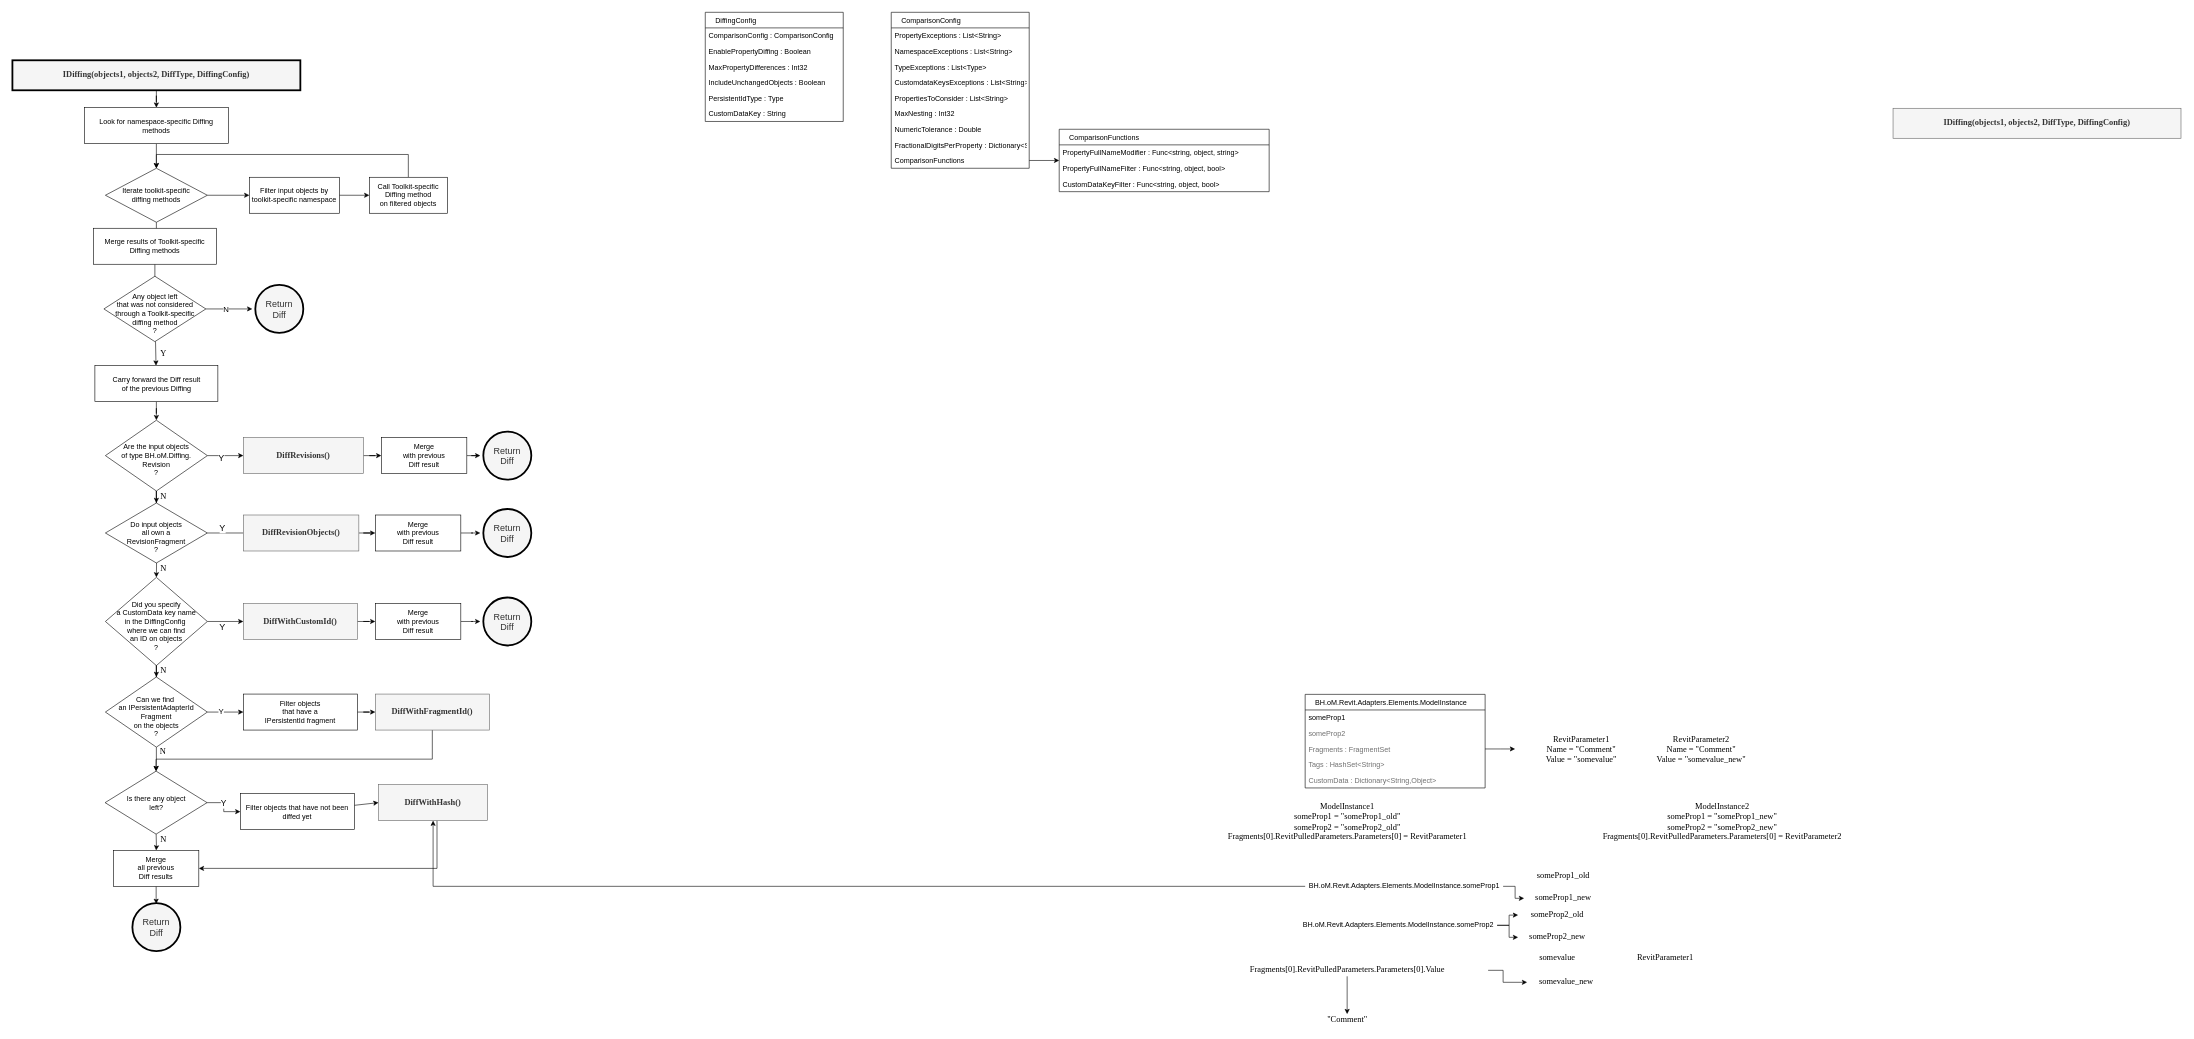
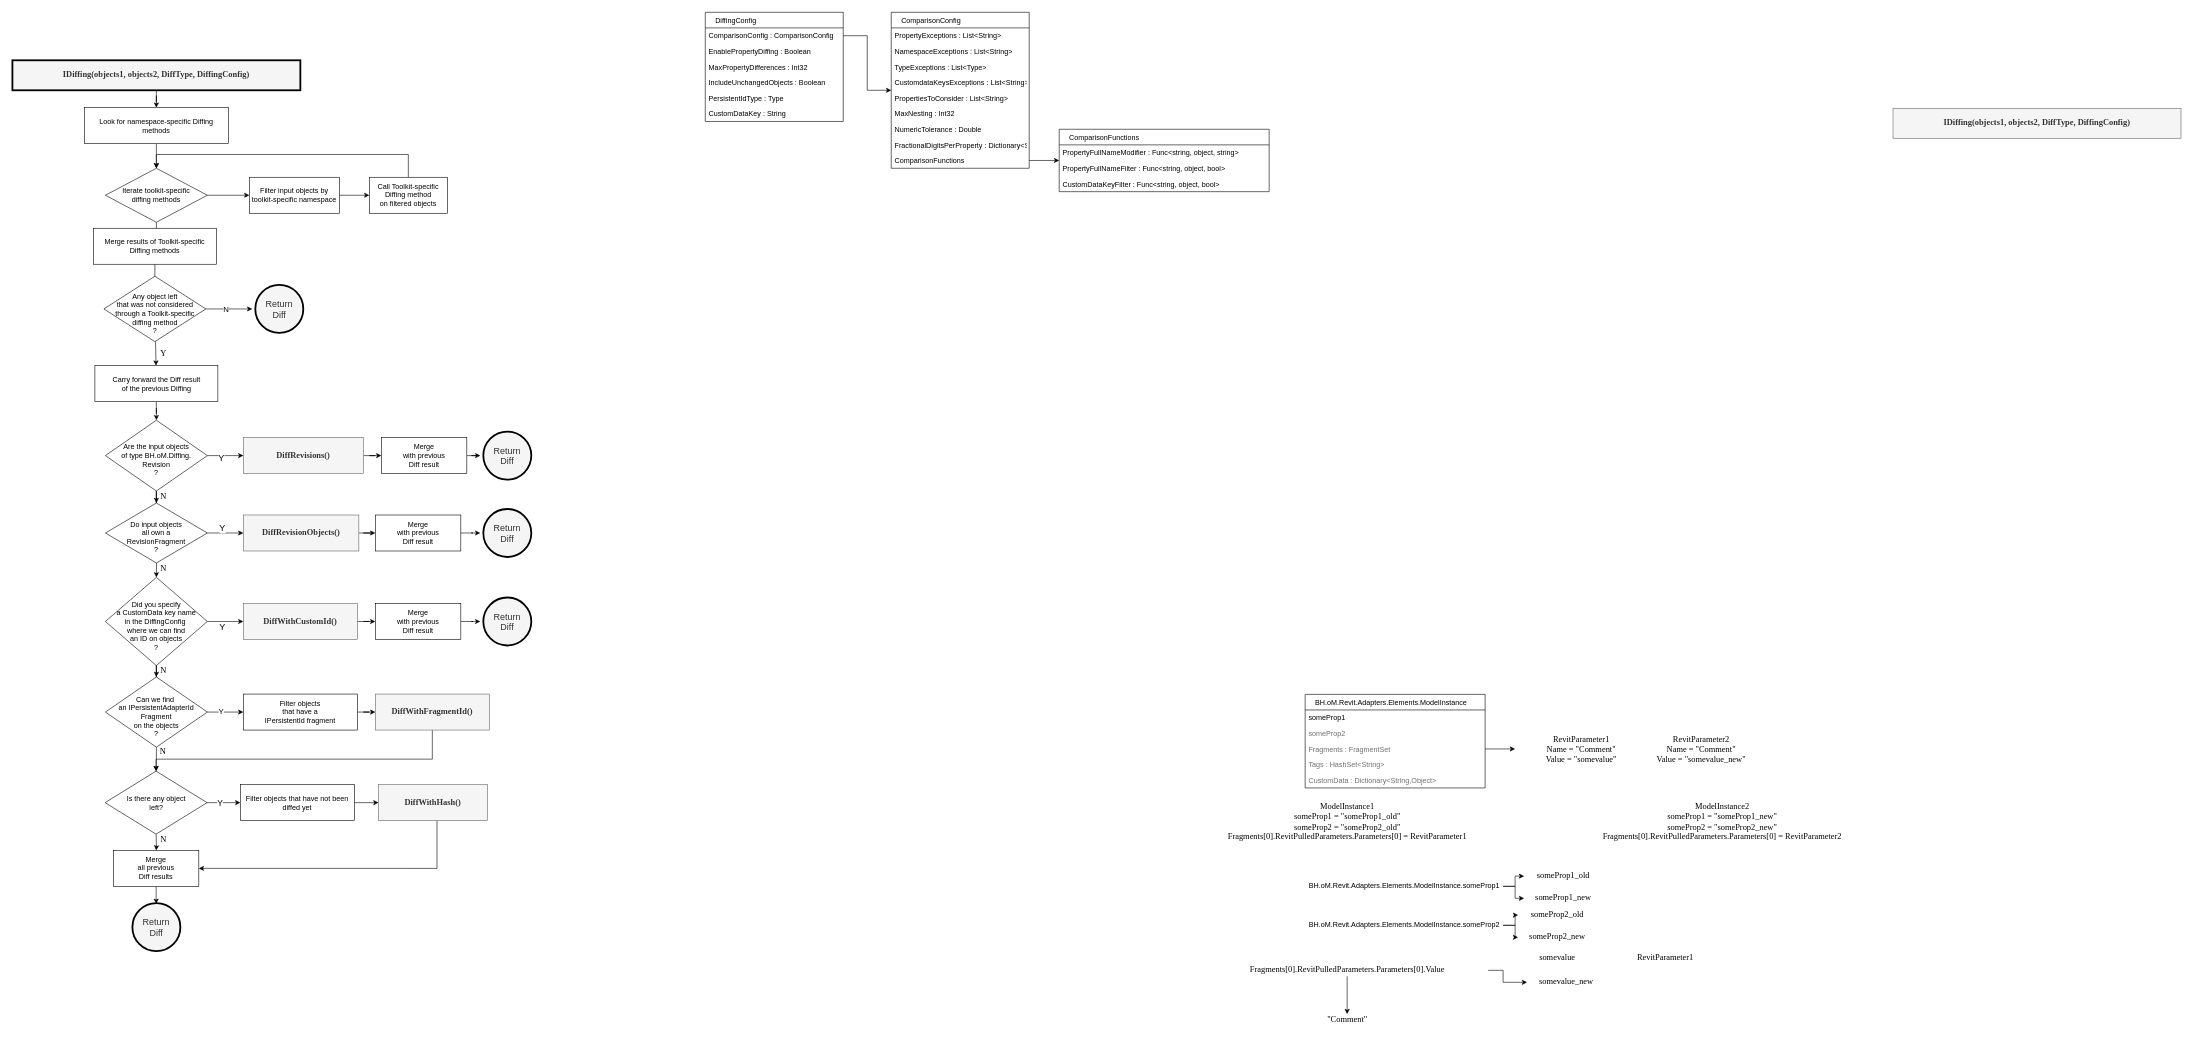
none -> (866, 36)
(239, 533) -> (237, 533)
(297, 812) -> (297, 803)
(433, 887) -> (1516, 876)
(1398, 926) -> (1404, 926)
